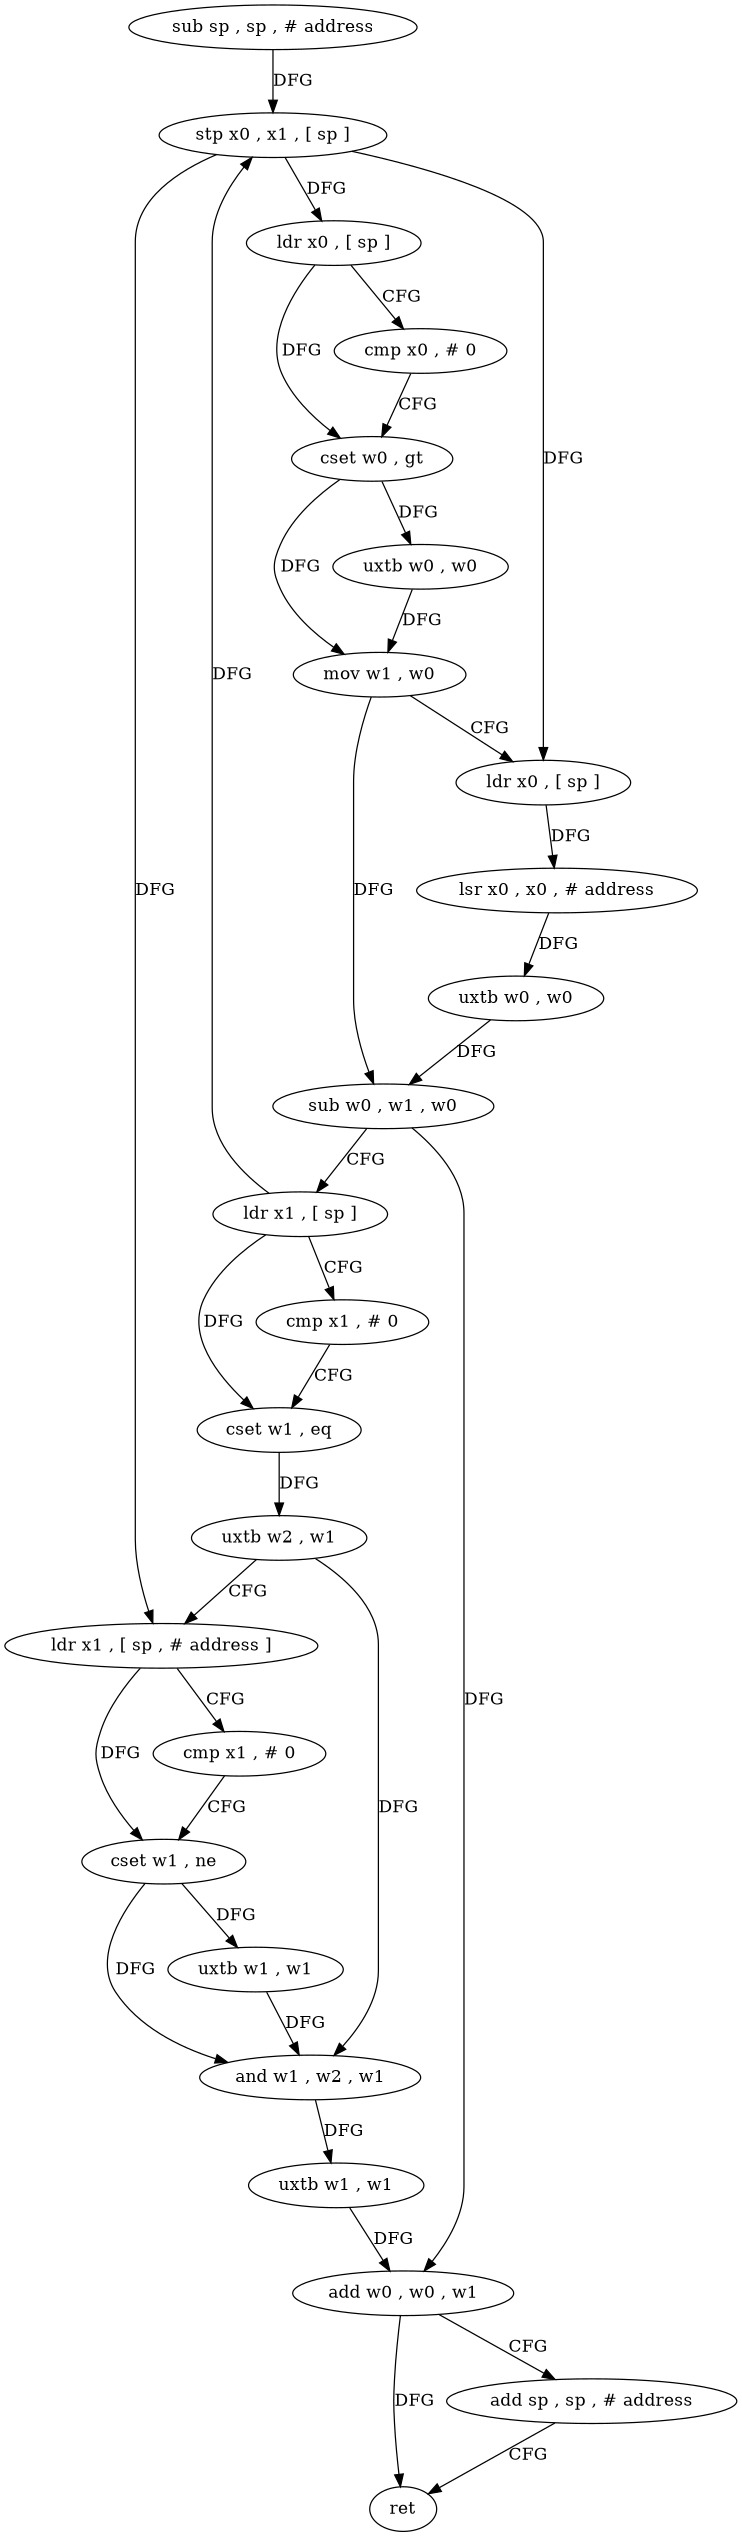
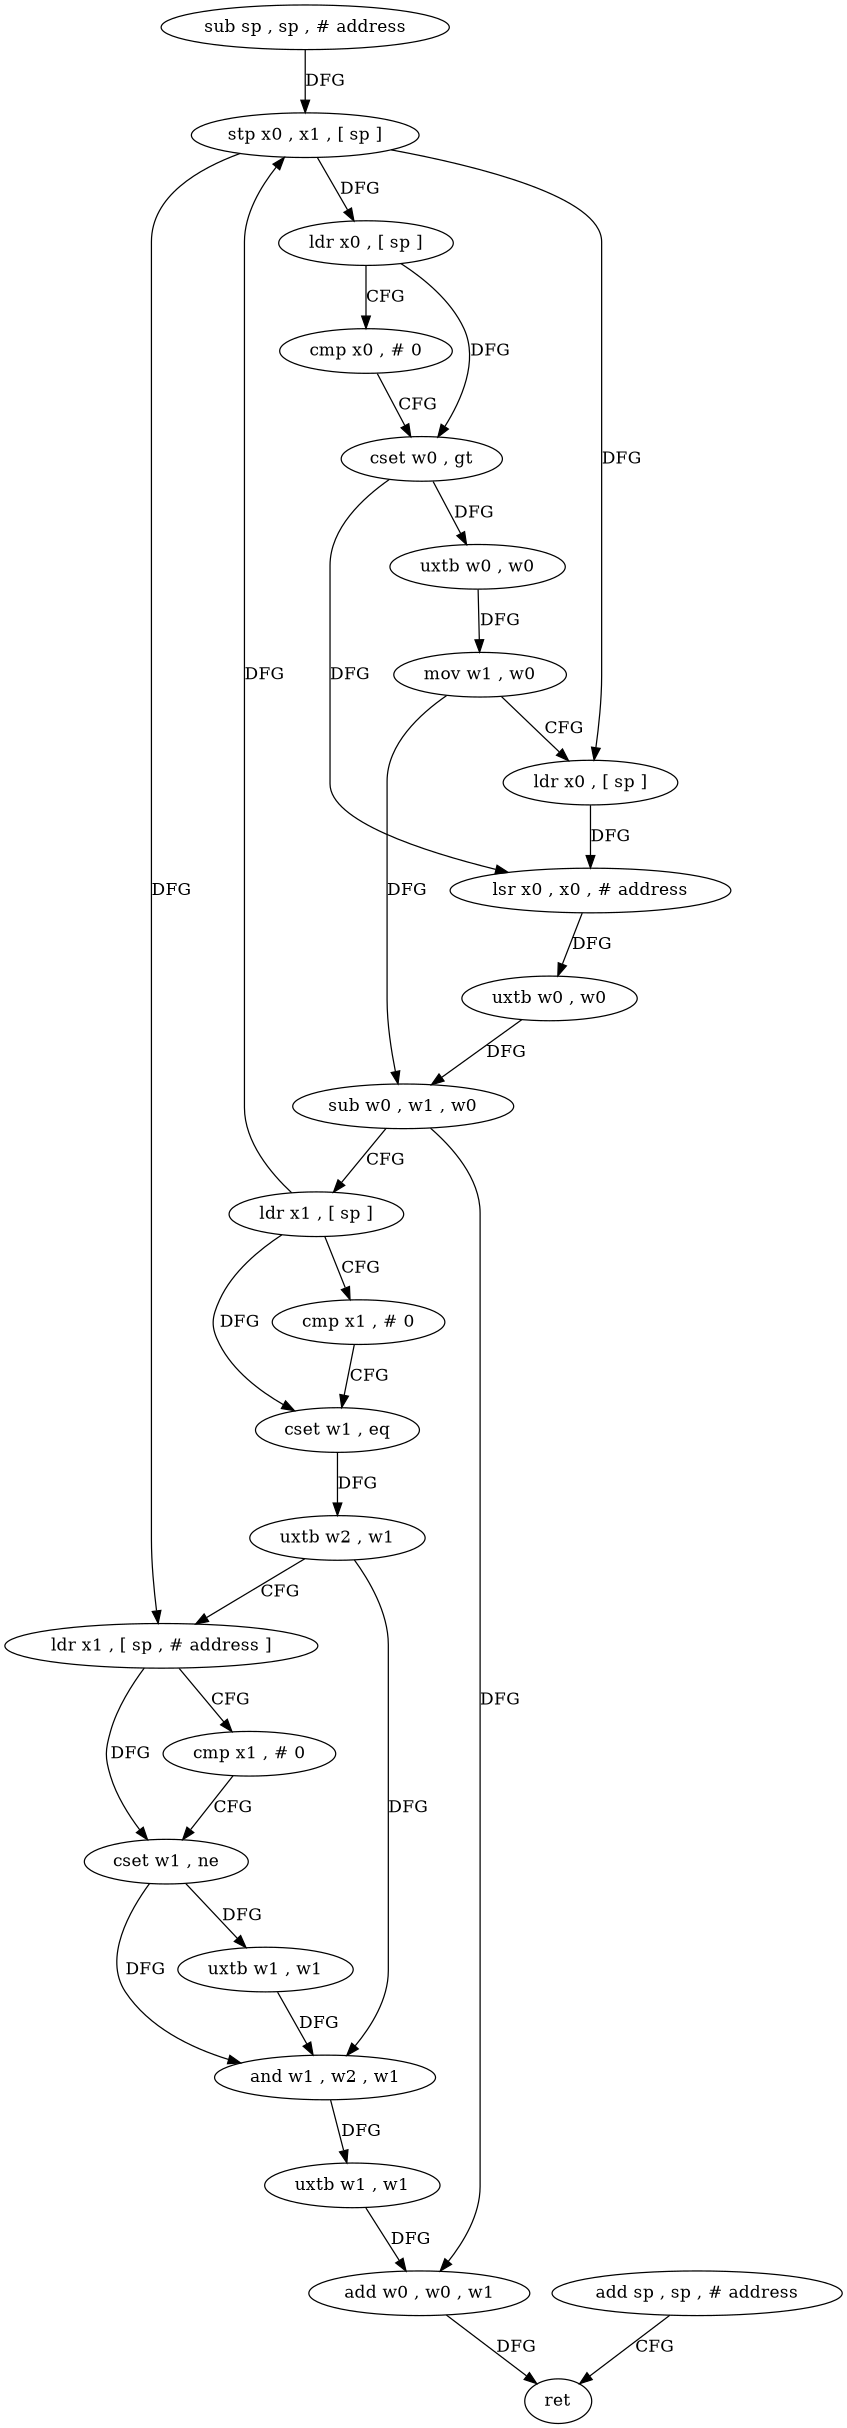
(275, 562) -> (330, 718)
(492, 2344) -> none
